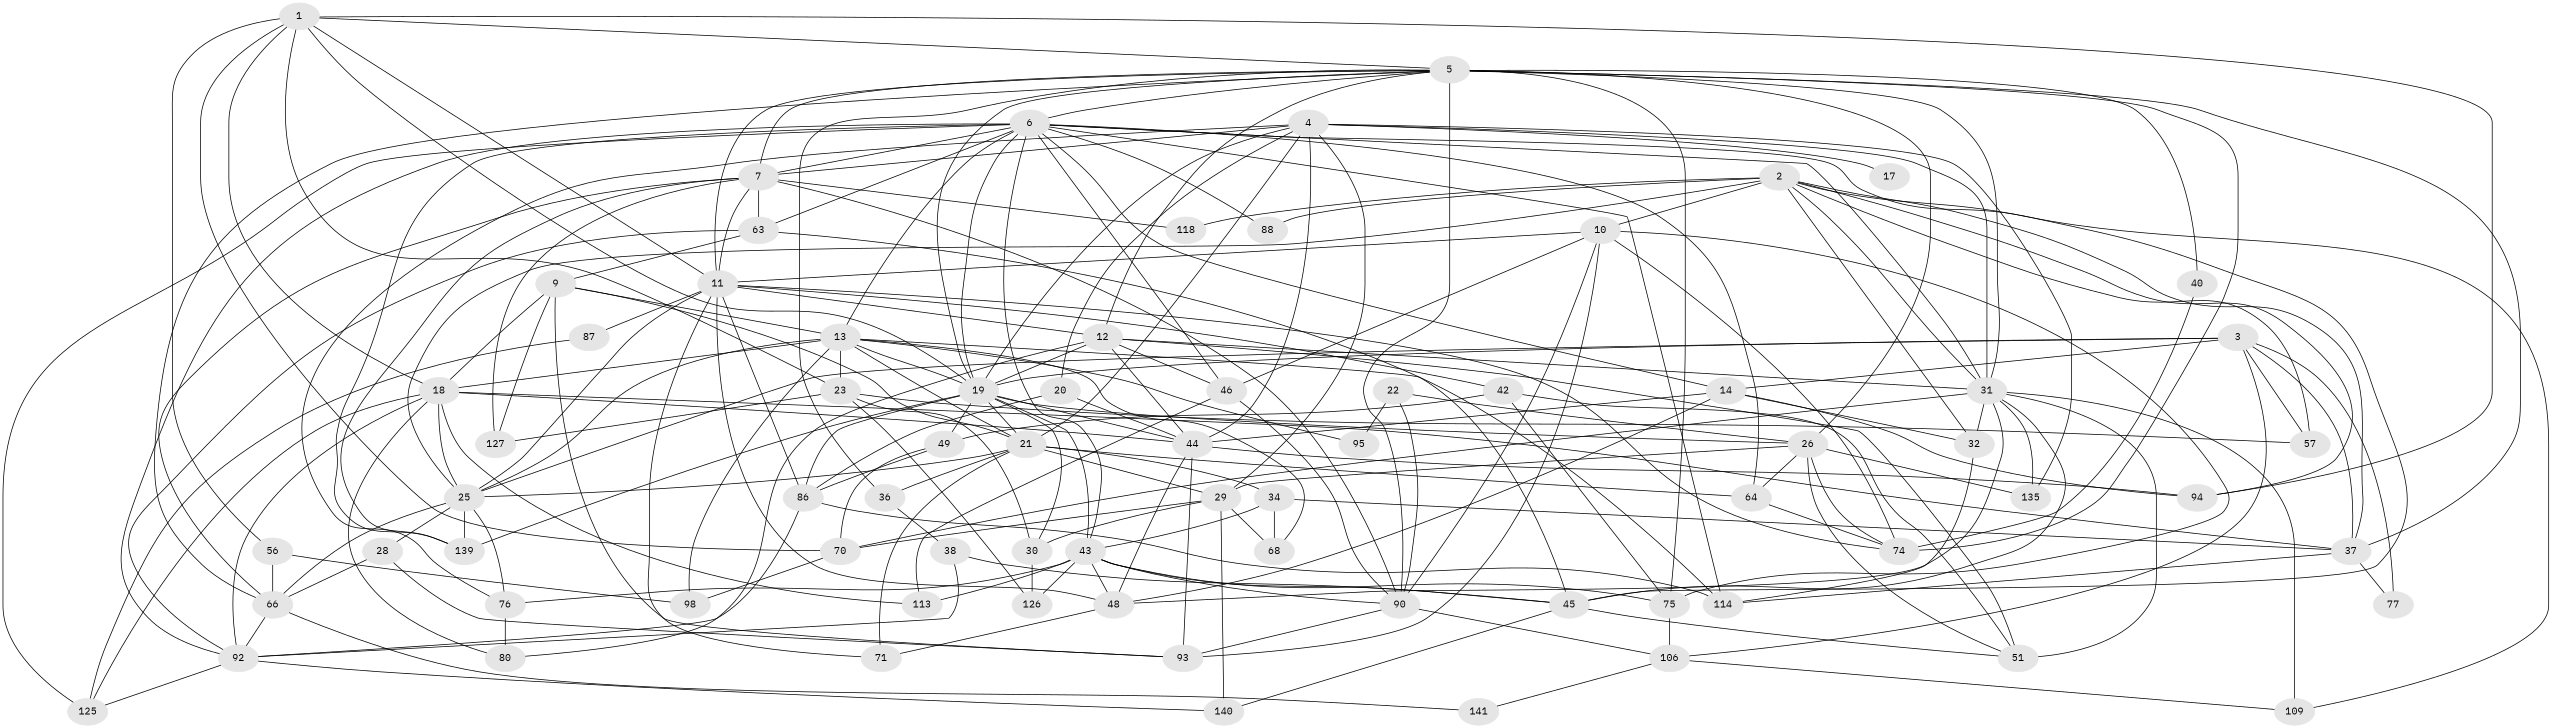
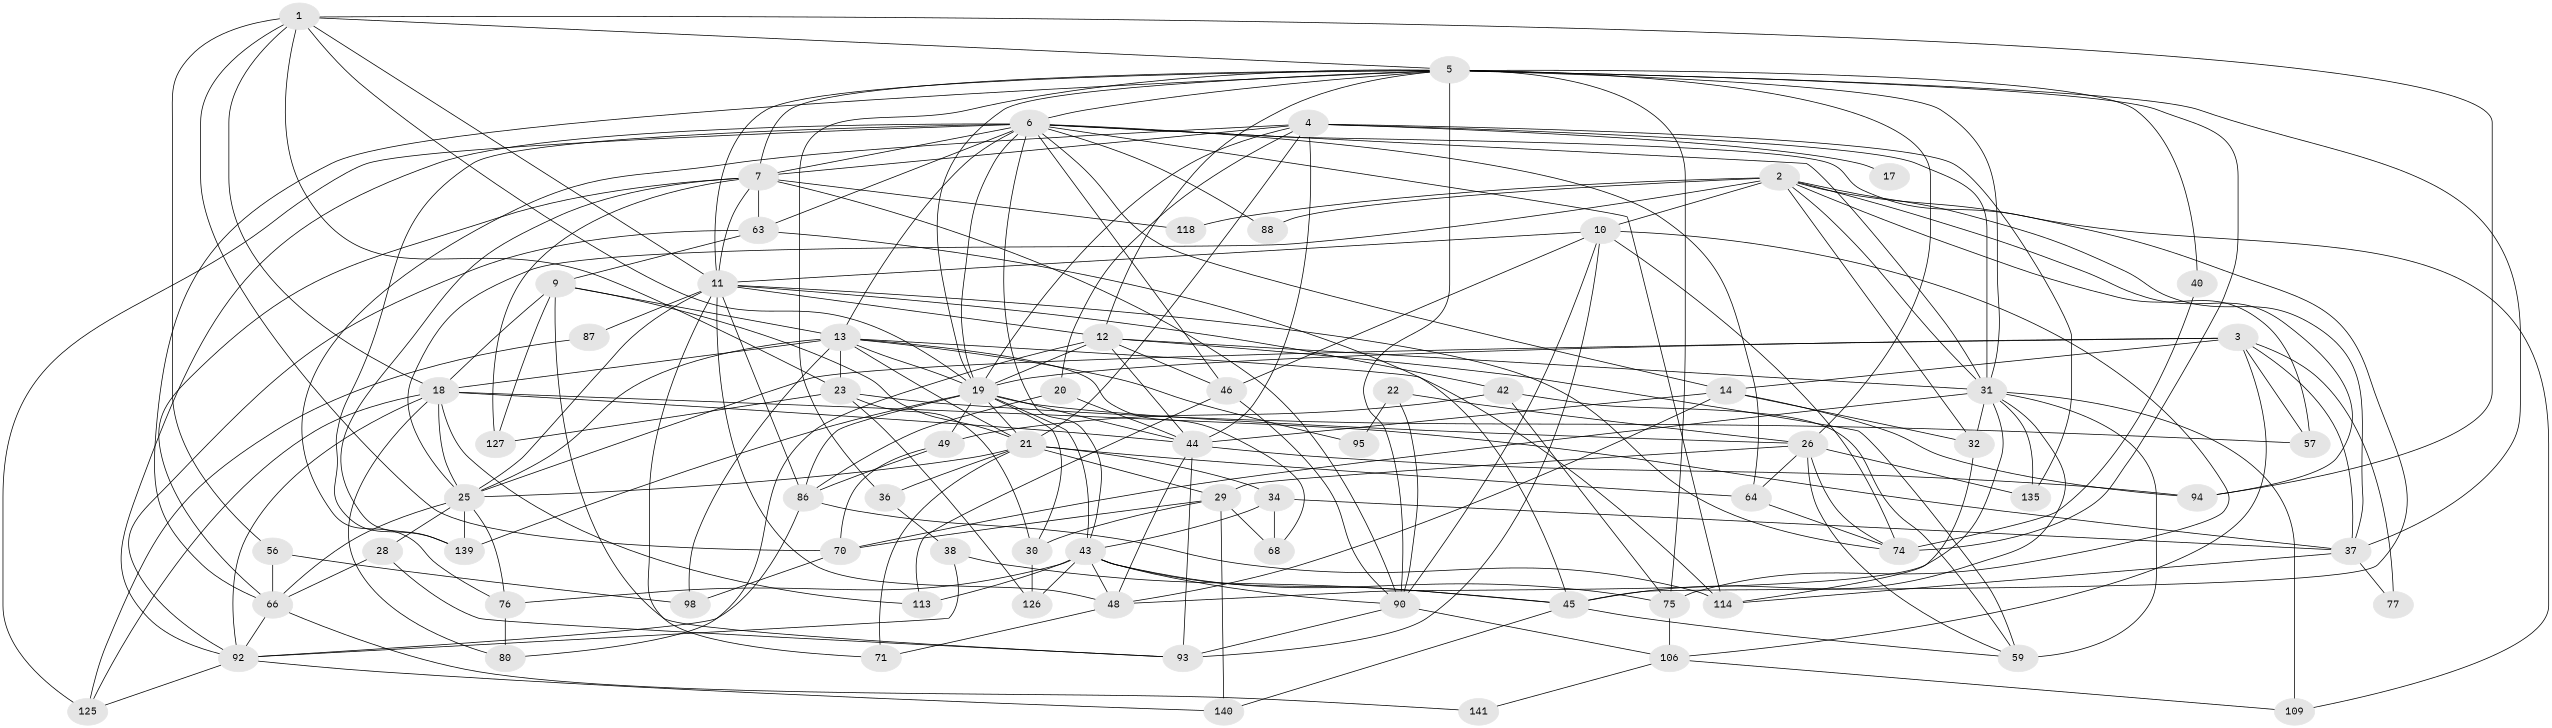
(1358, 327) -> none
(2018, 658) -> (2018, 658)
